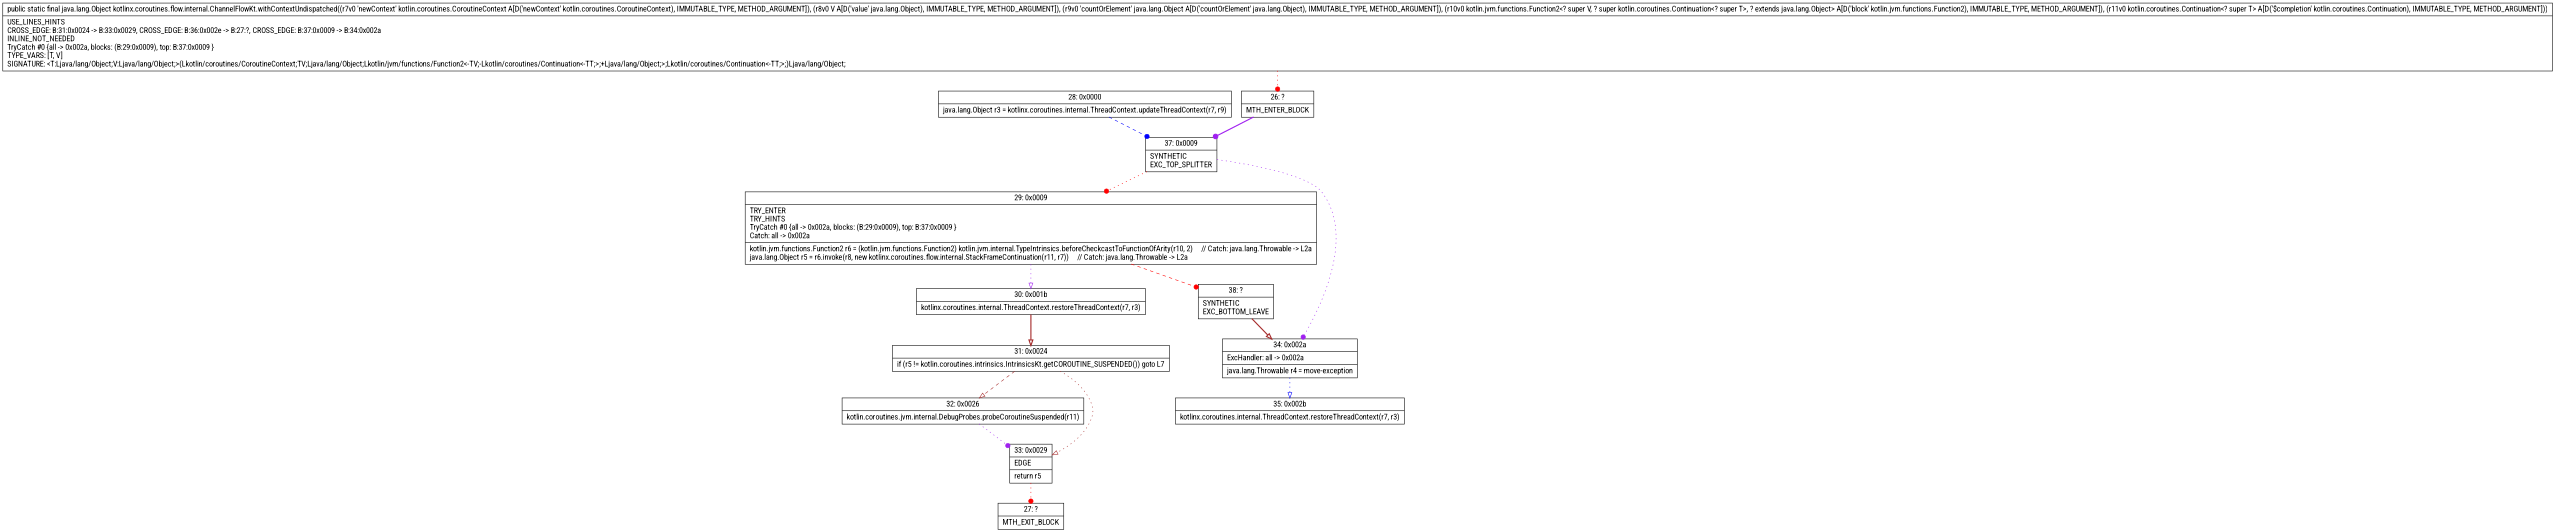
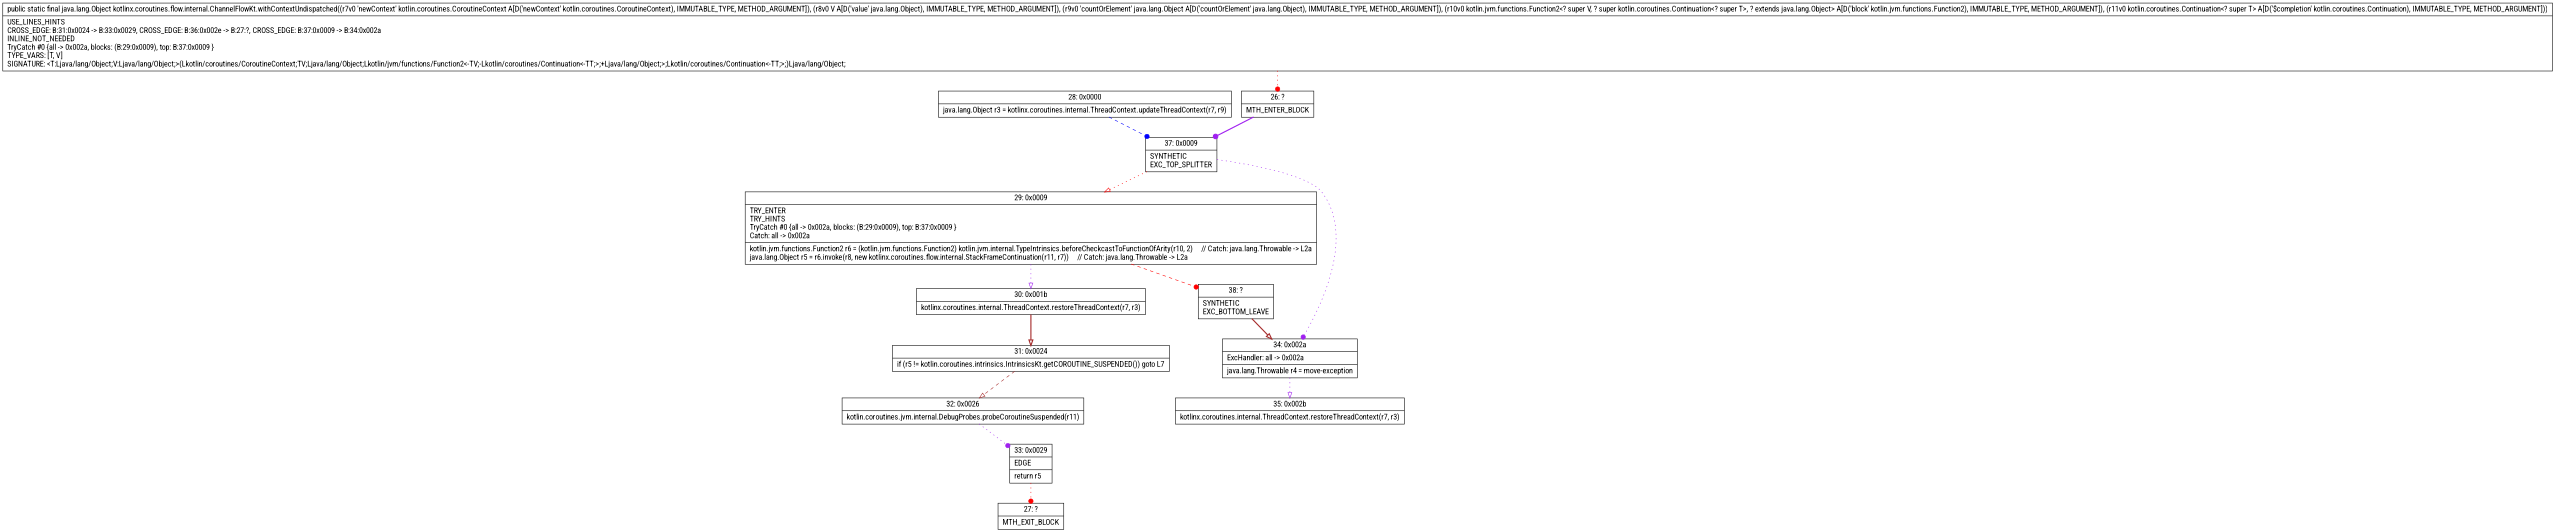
(1128, 181) -> (1128, 181)
(1290, 385) -> (1290, 385)
(1093, 413) -> none
